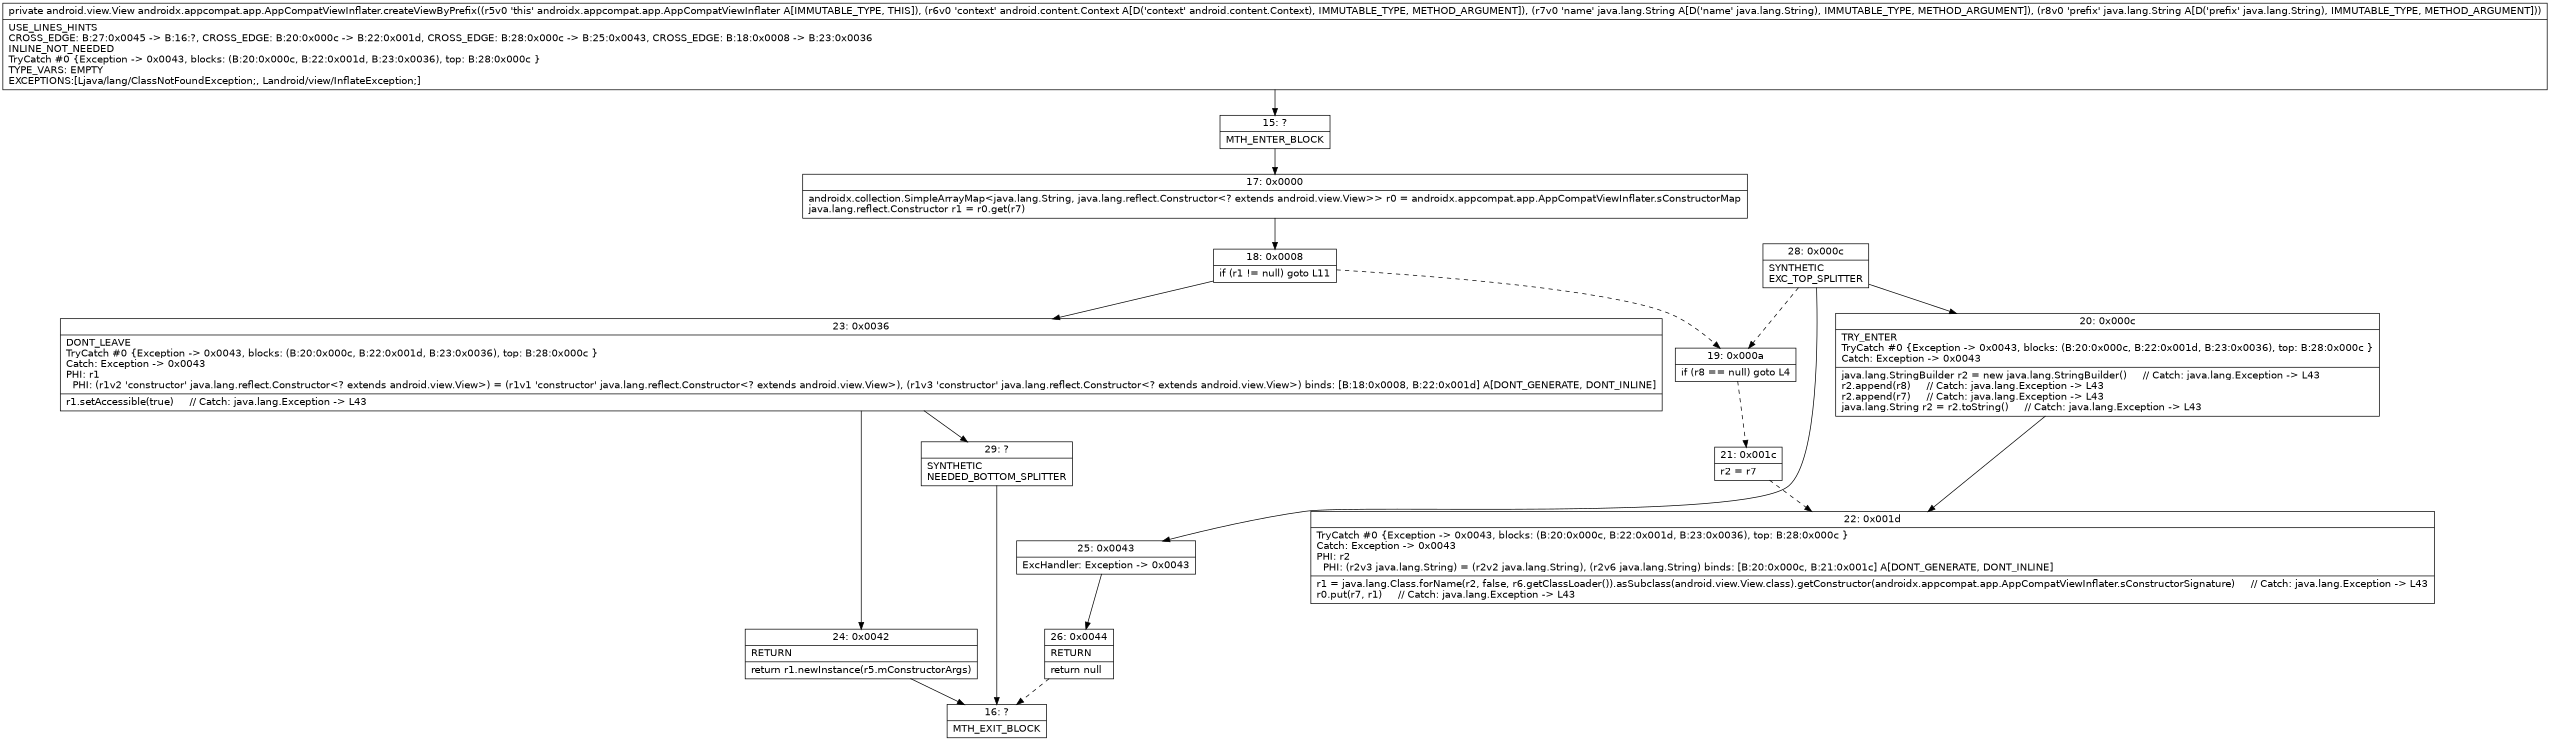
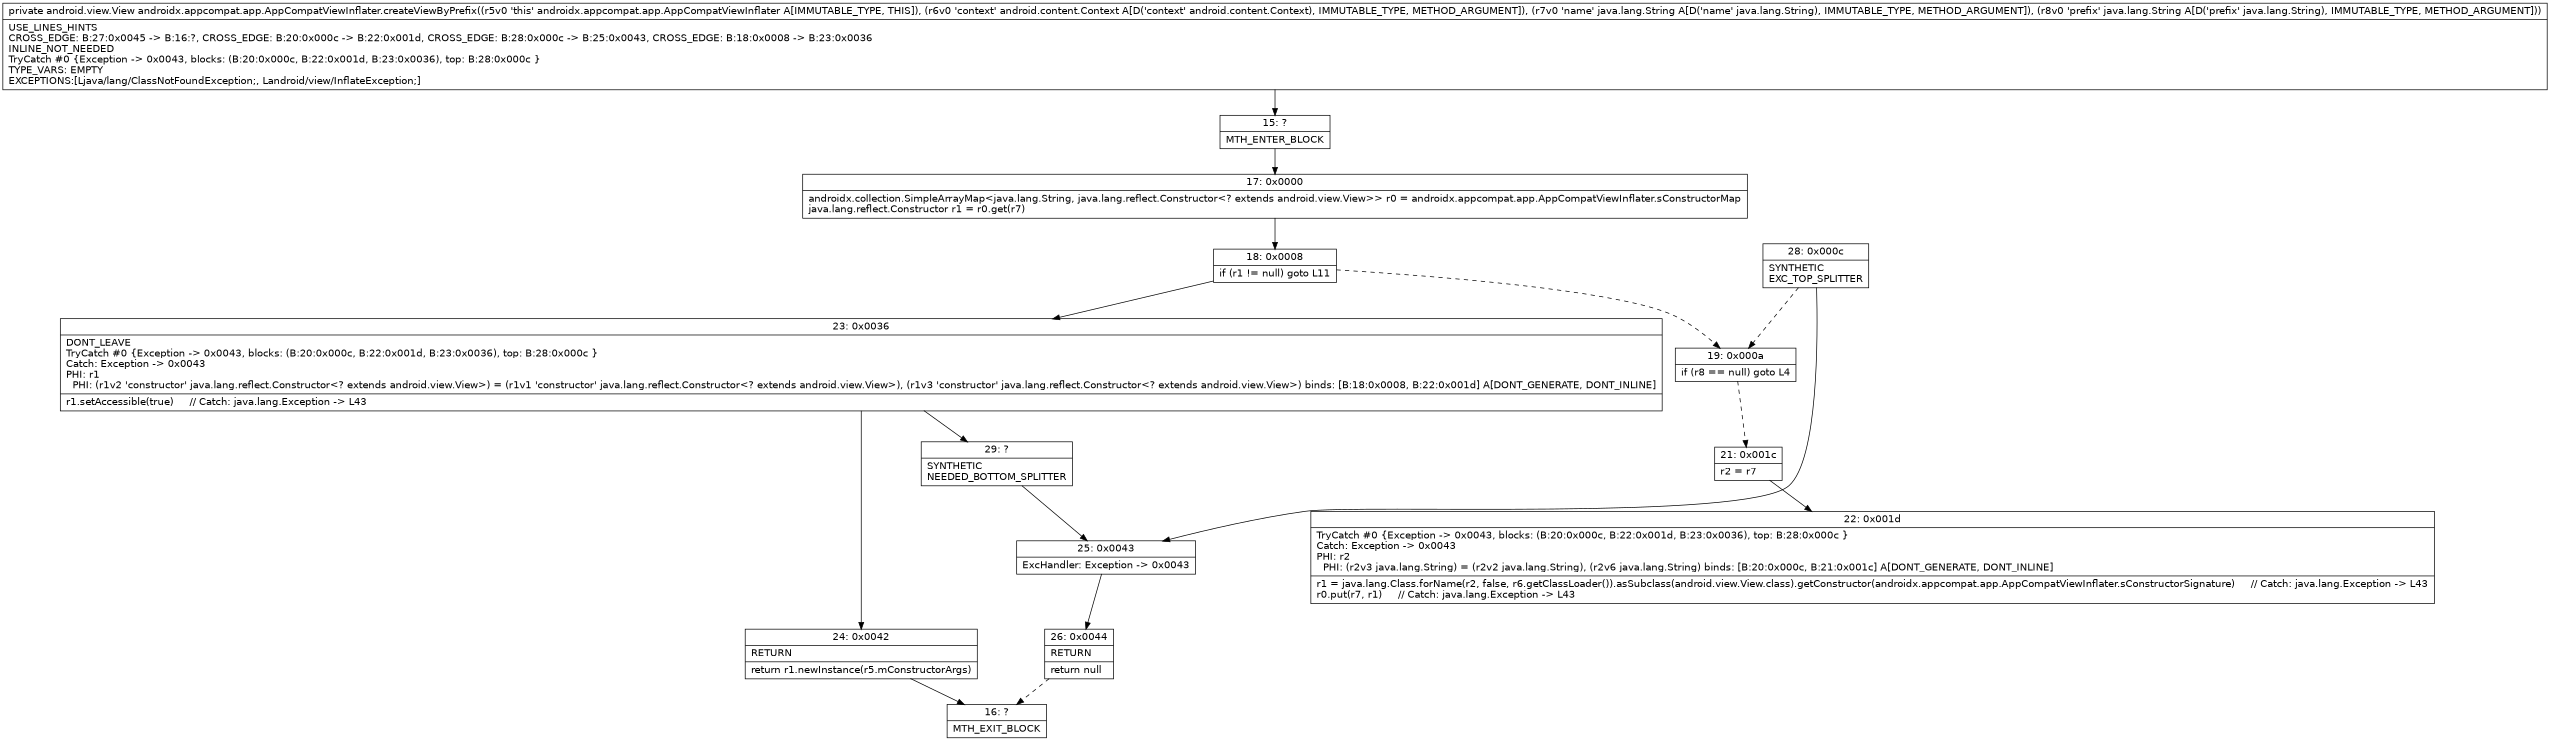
(2108, 365) -> none
(1788, 494) -> (1788, 494)
(997, 591) -> (1052, 511)
